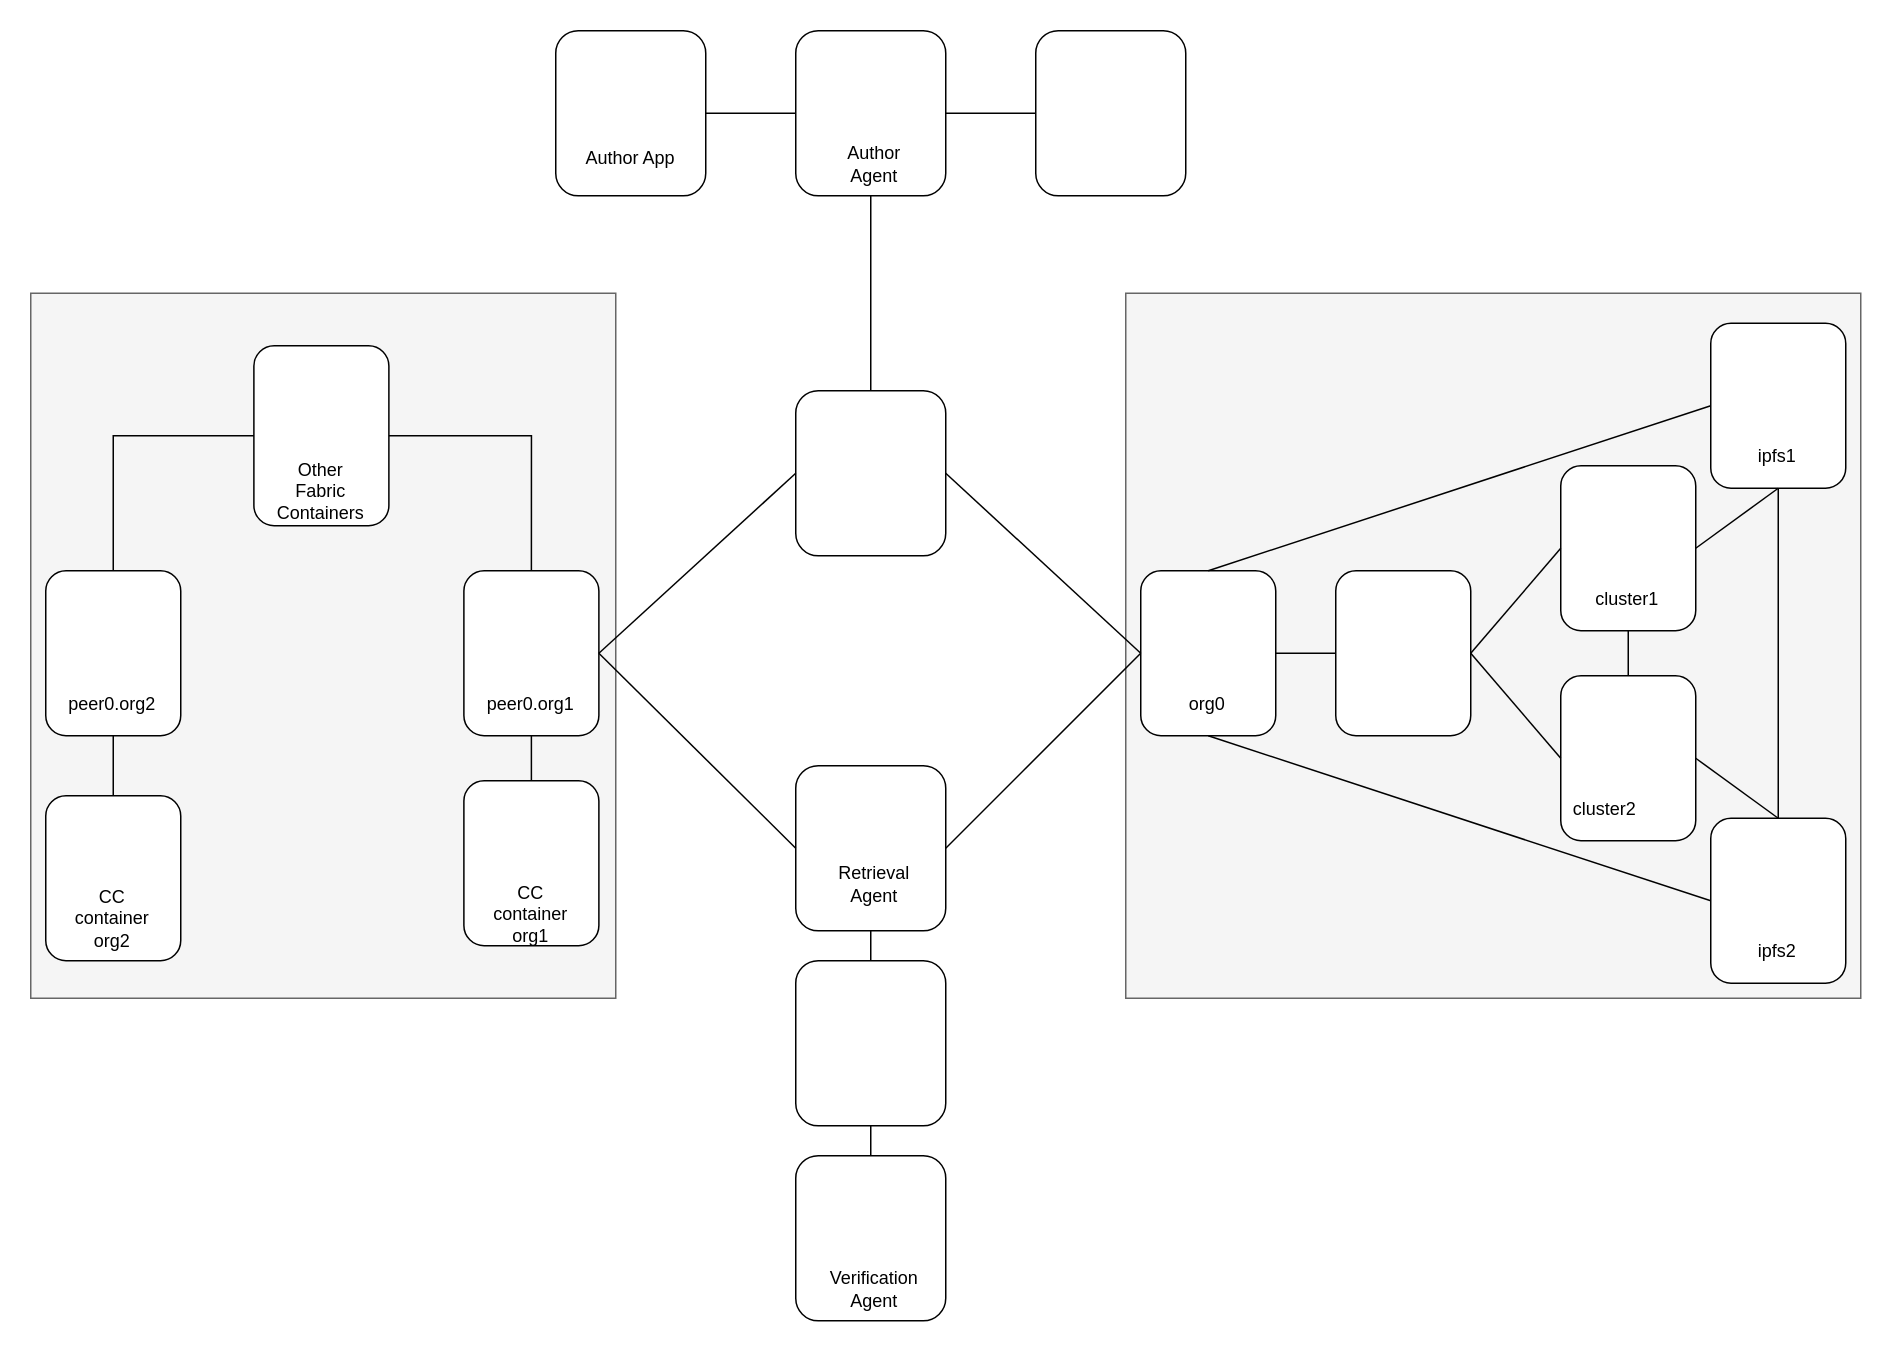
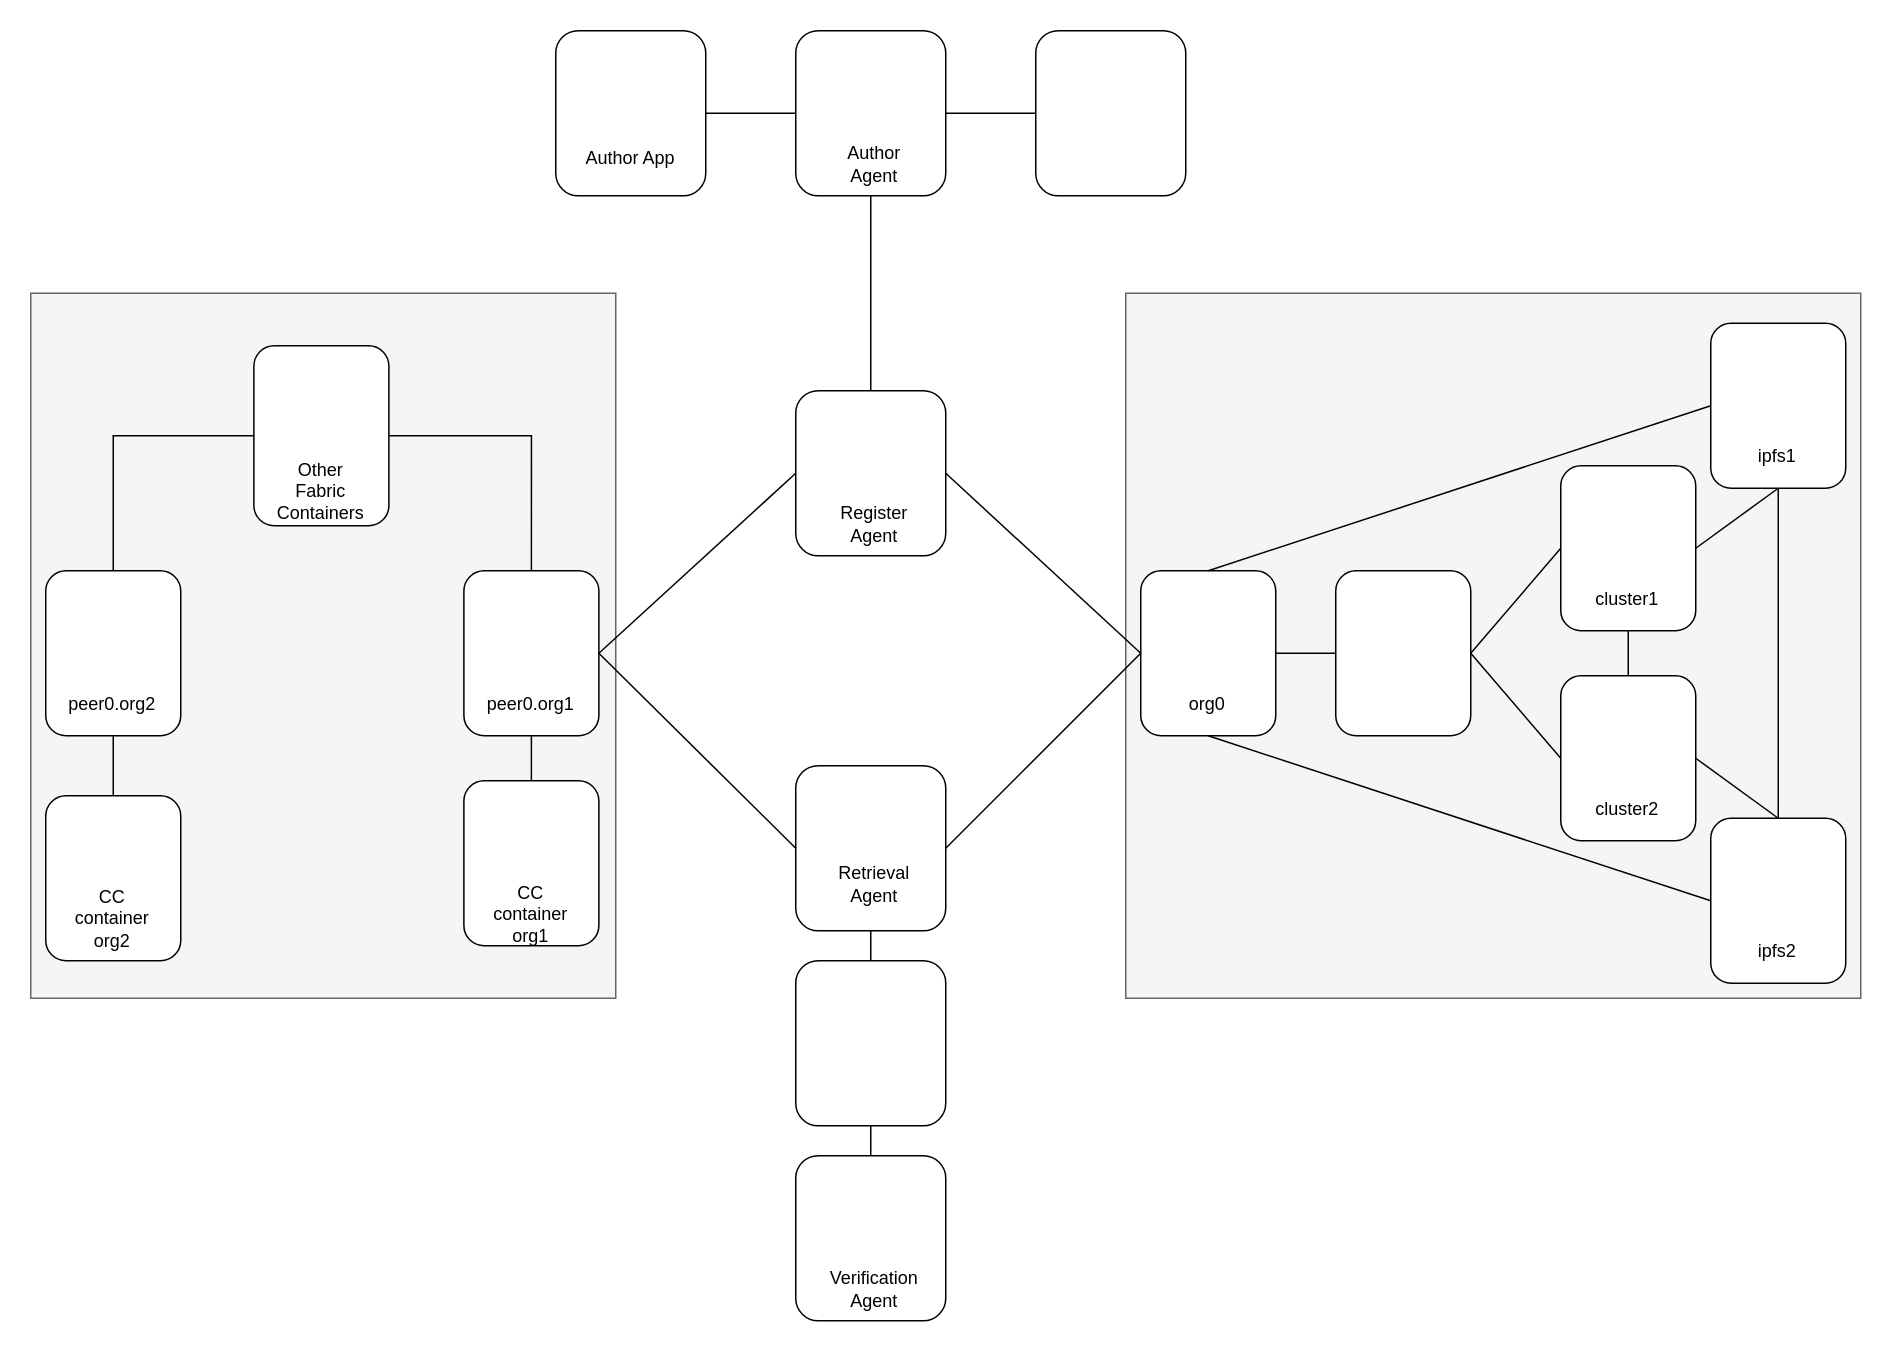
none -> (874, 524)
(1606, 809) -> (1628, 809)
